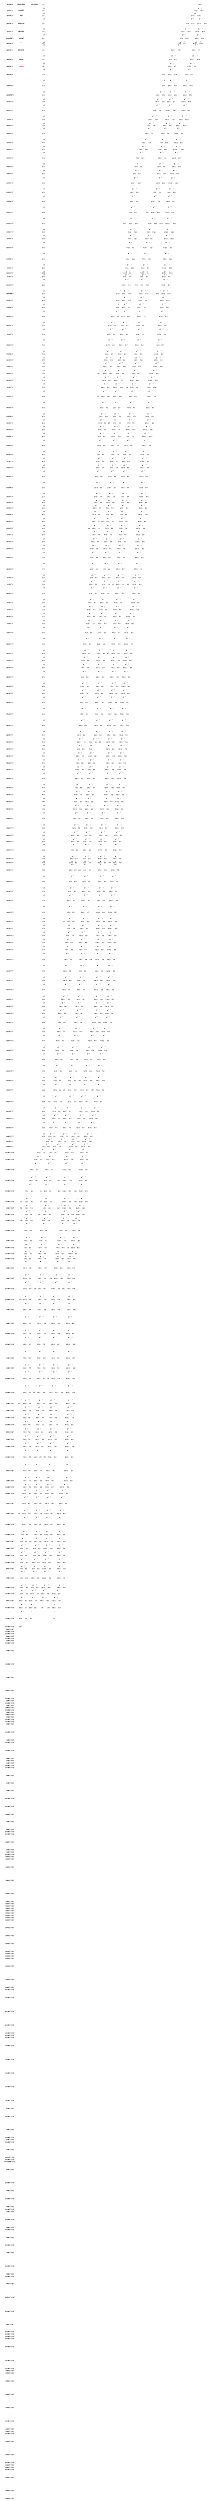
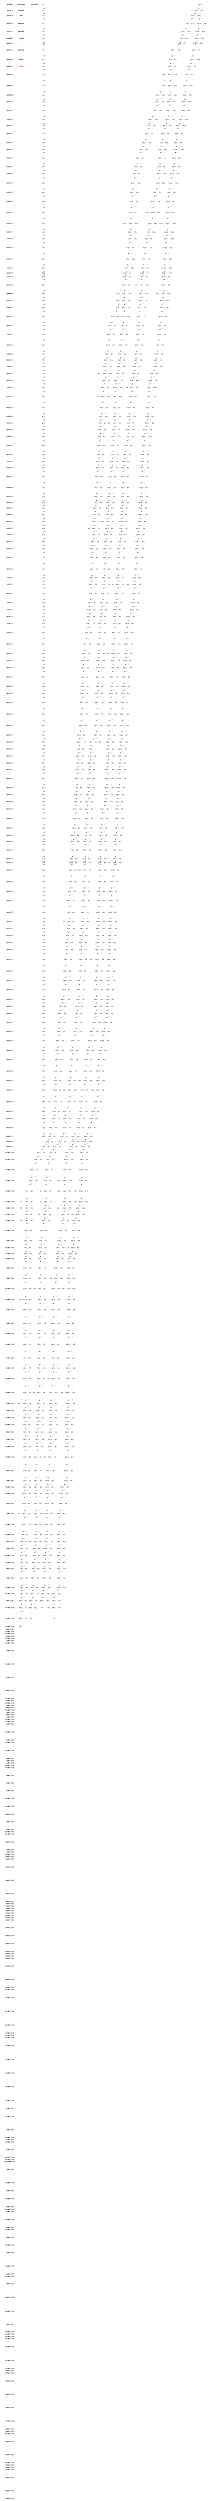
(25, 1358) -> (25, 1358)
